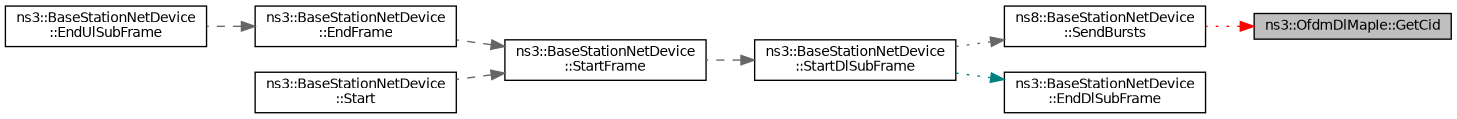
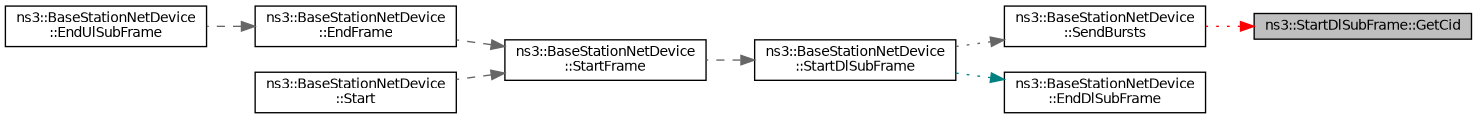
(1105, 26) -> (1105, 26)
(1353, 26) -> (1363, 26)
